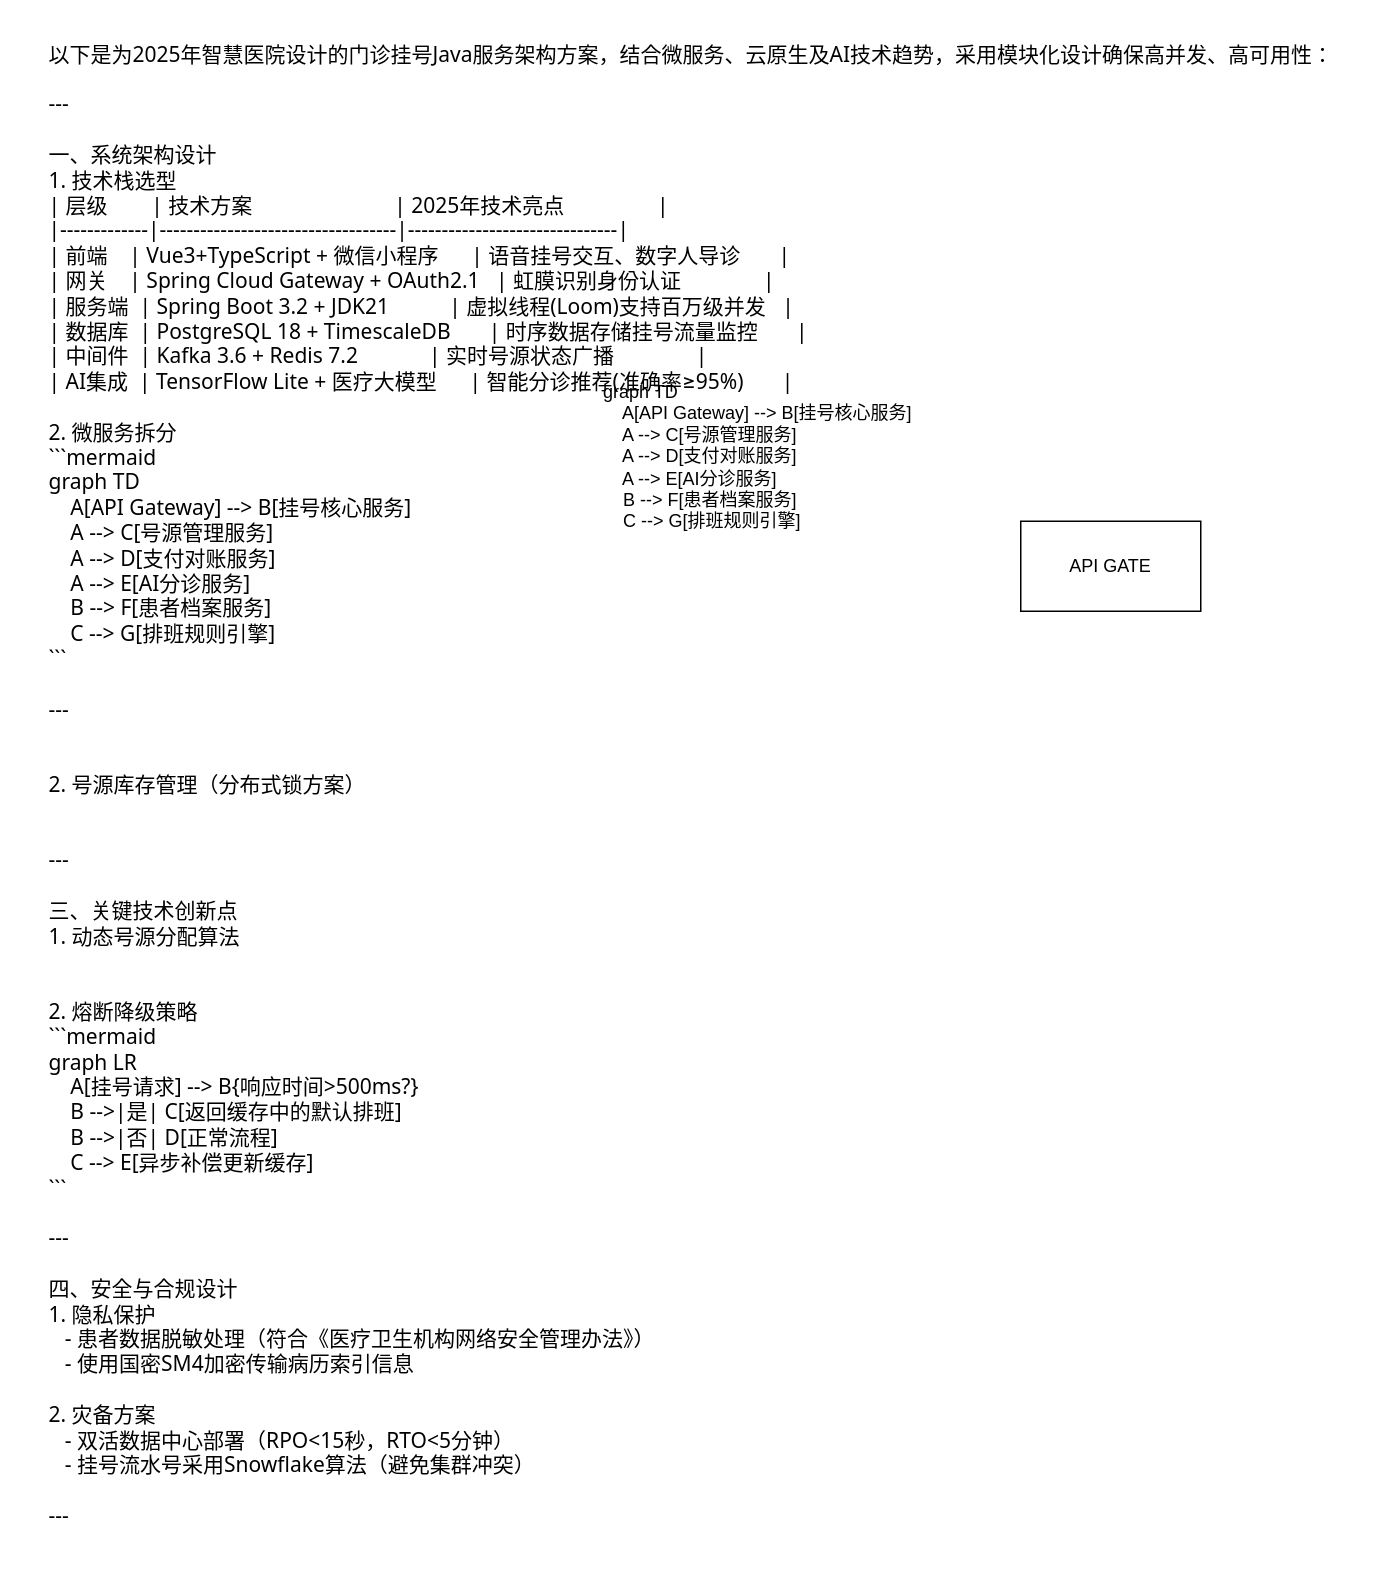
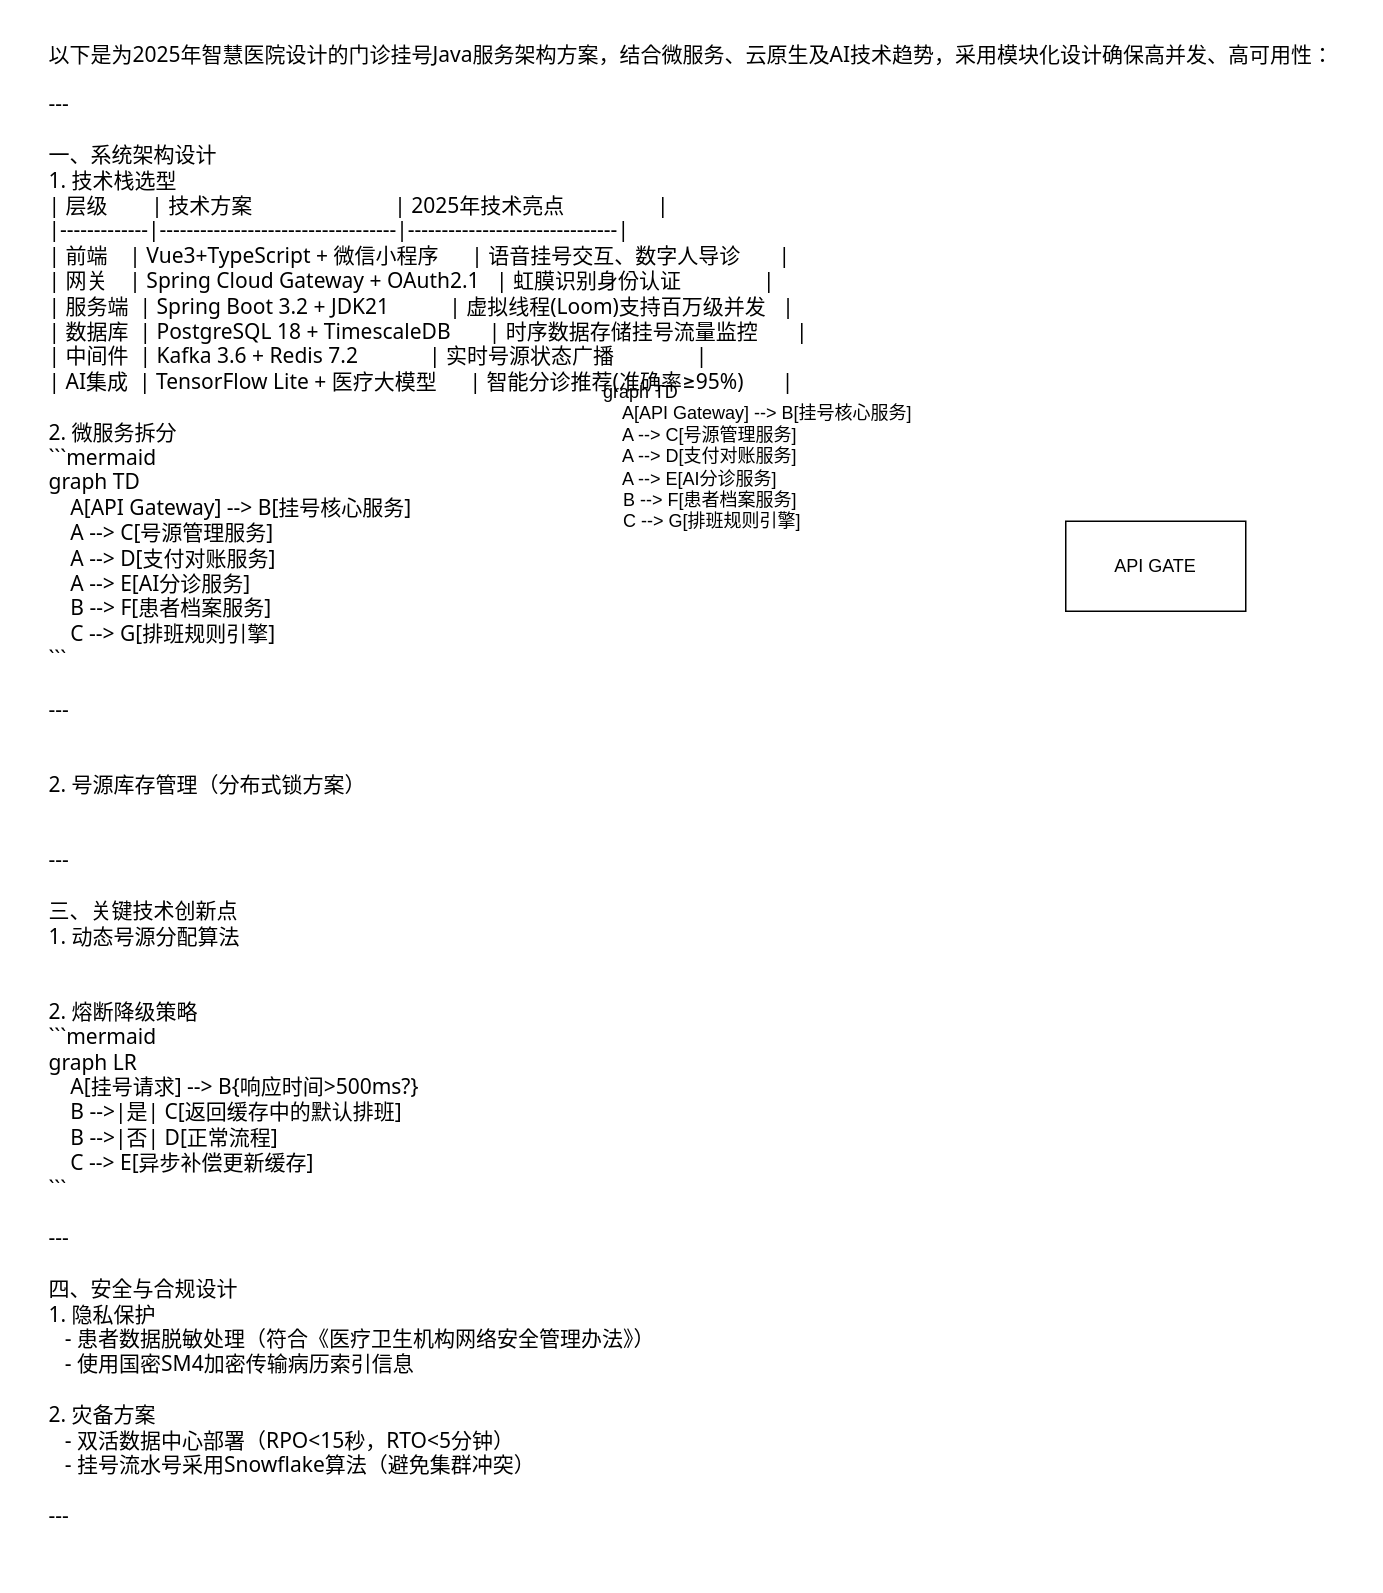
(1111, 566) -> (1156, 566)
